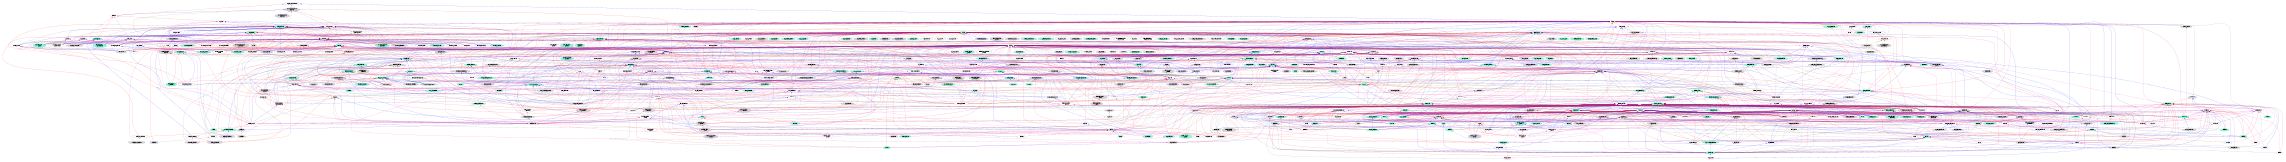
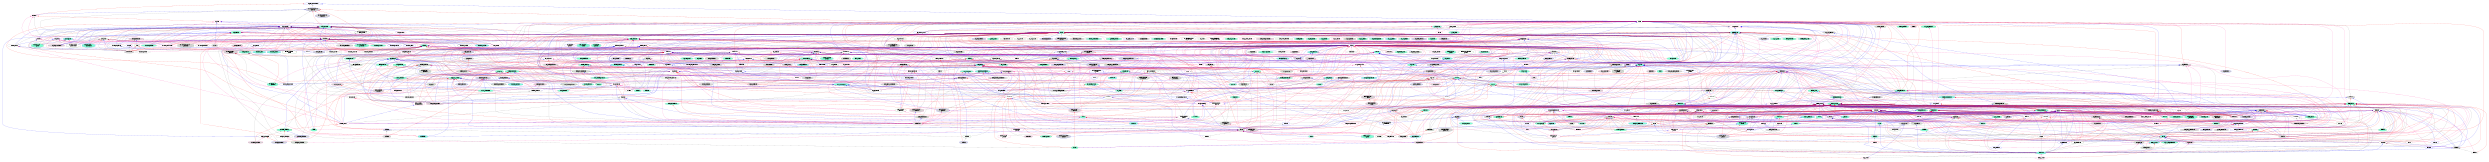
(861, 39) -> (1419, 39)
none -> (834, 65)
(1295, 65) -> (742, 65)
